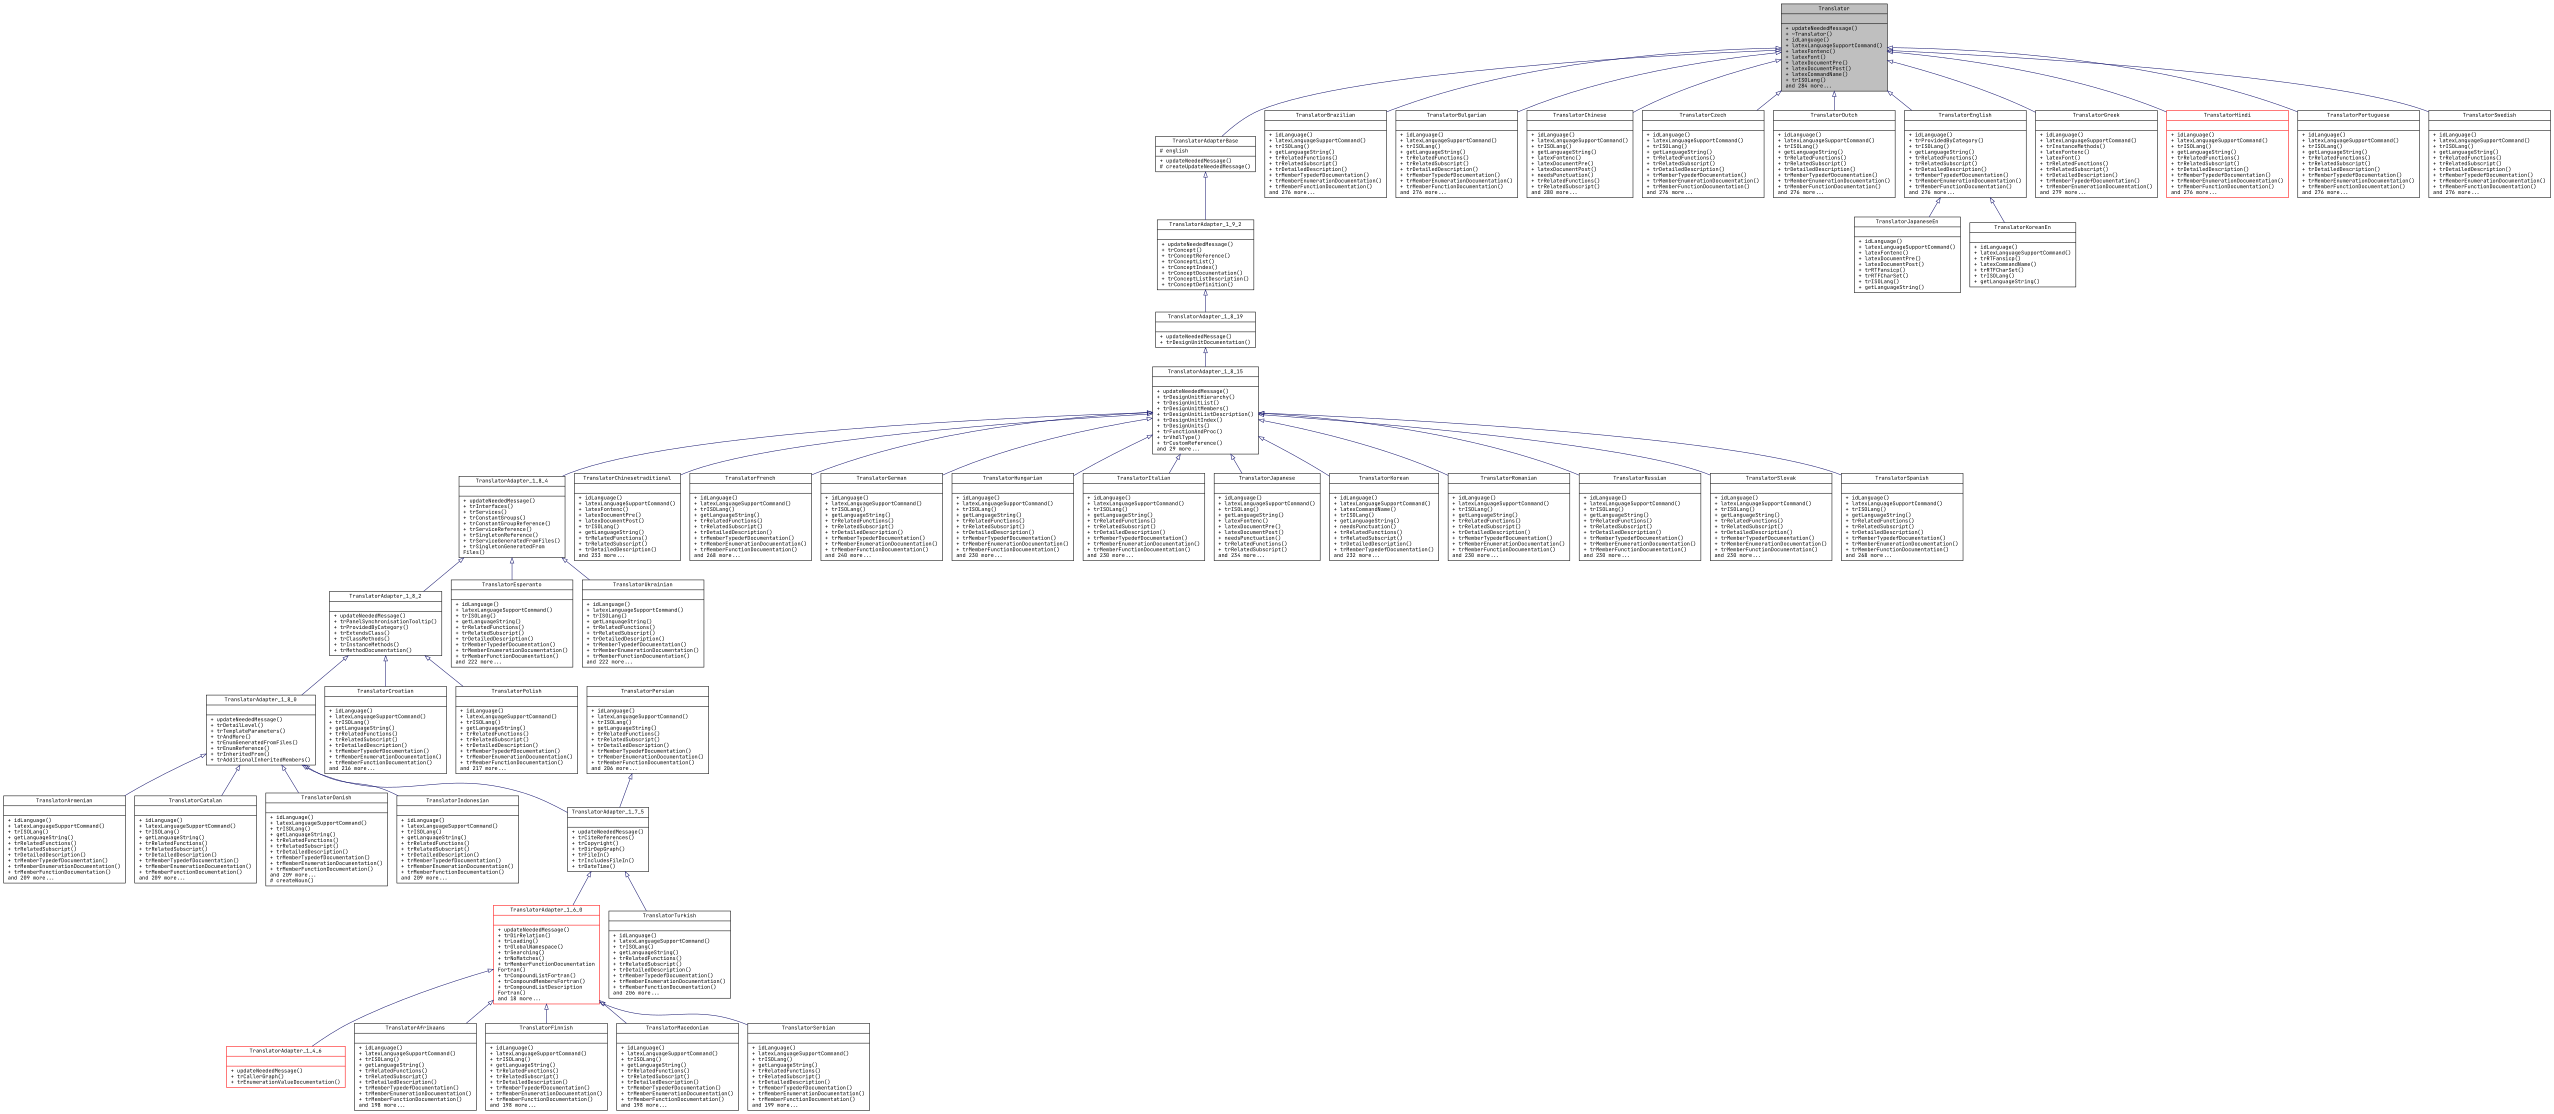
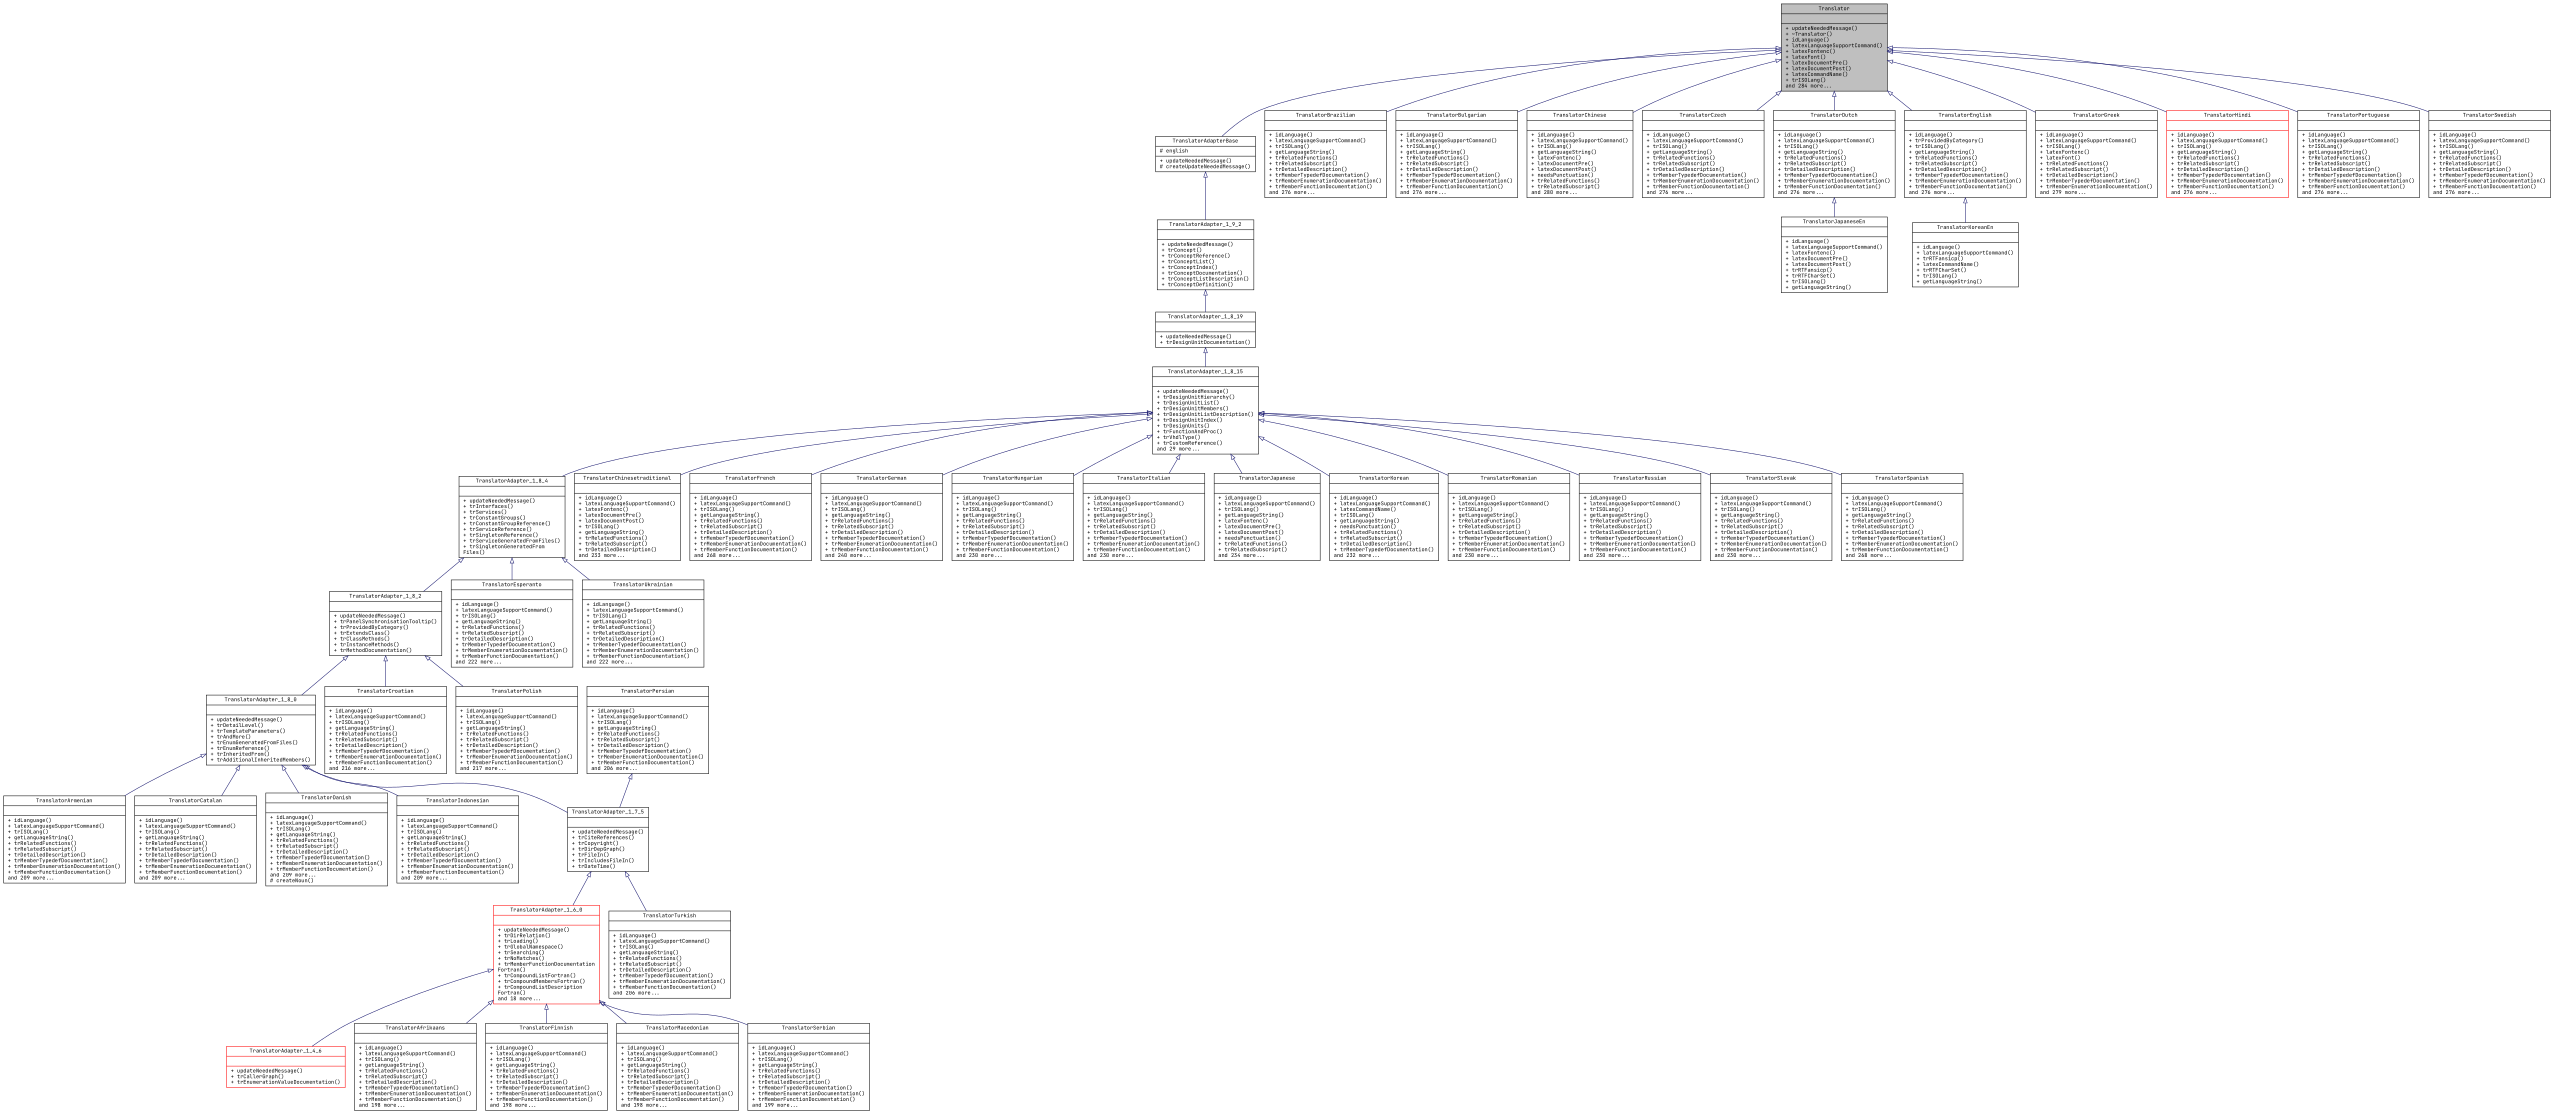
(2073, 146) -> (2060, 146)
(1933, 210) -> (1834, 210)
